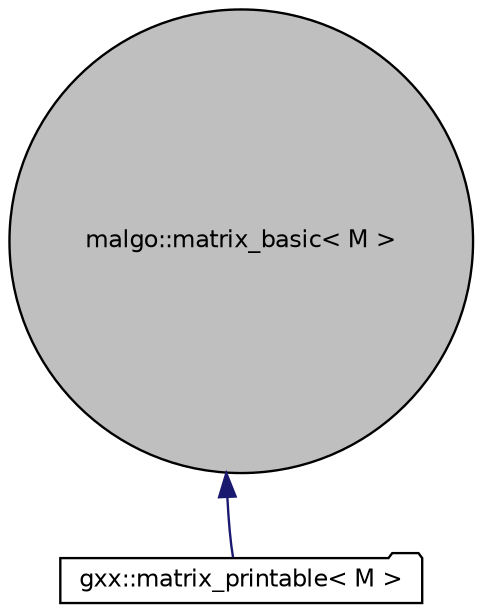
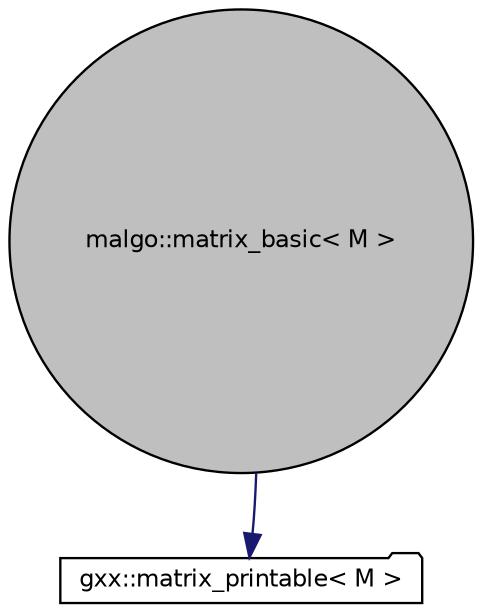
(229, 528) -> (255, 503)
